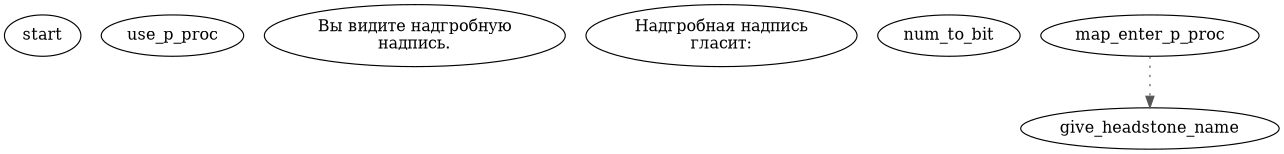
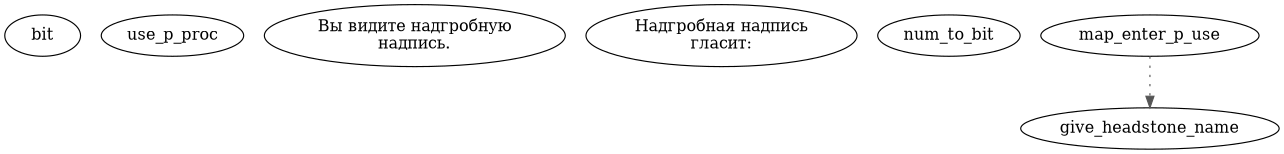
(43, 36) -> (43, 36)
(1150, 36) -> (1150, 36)
